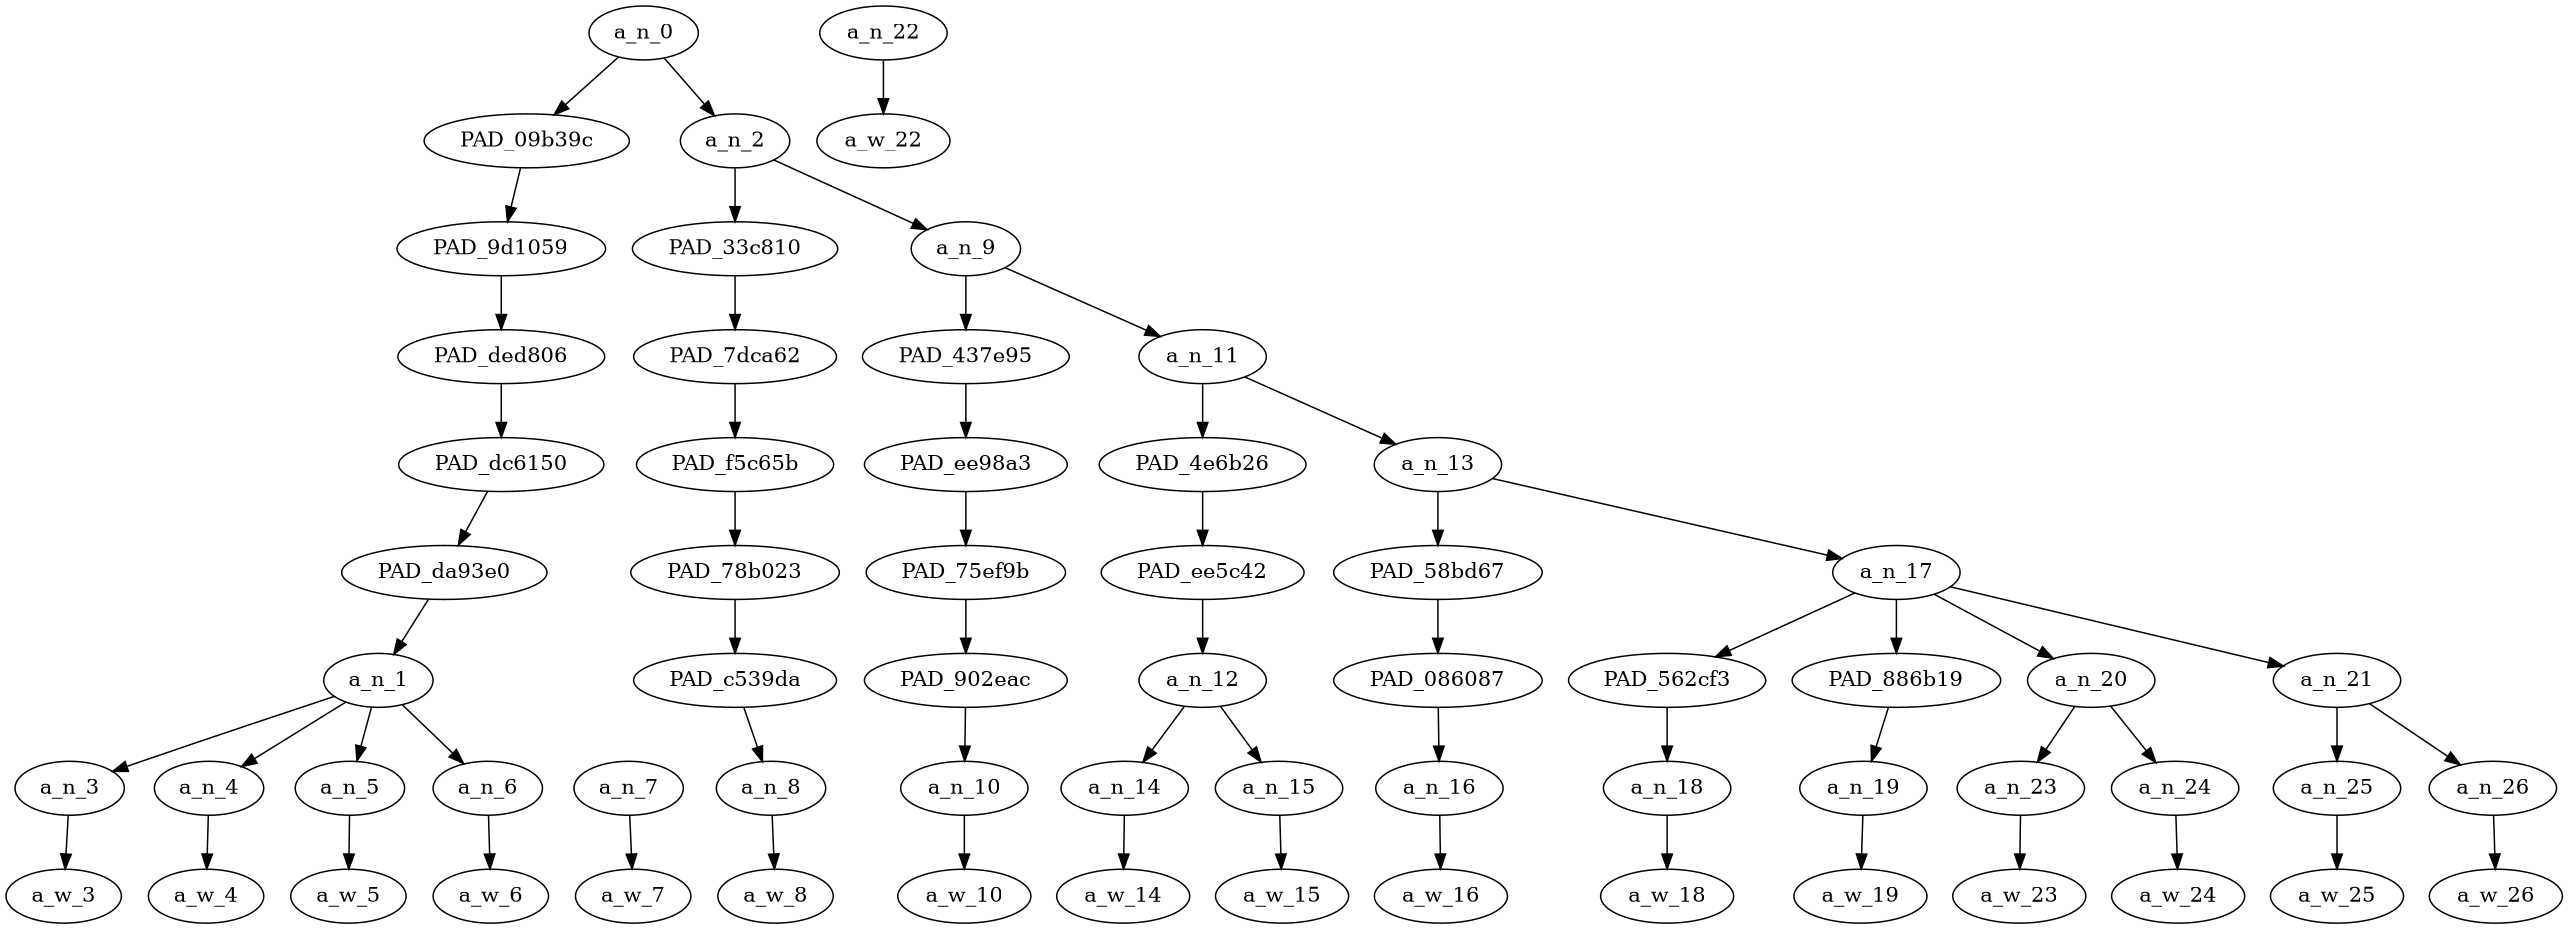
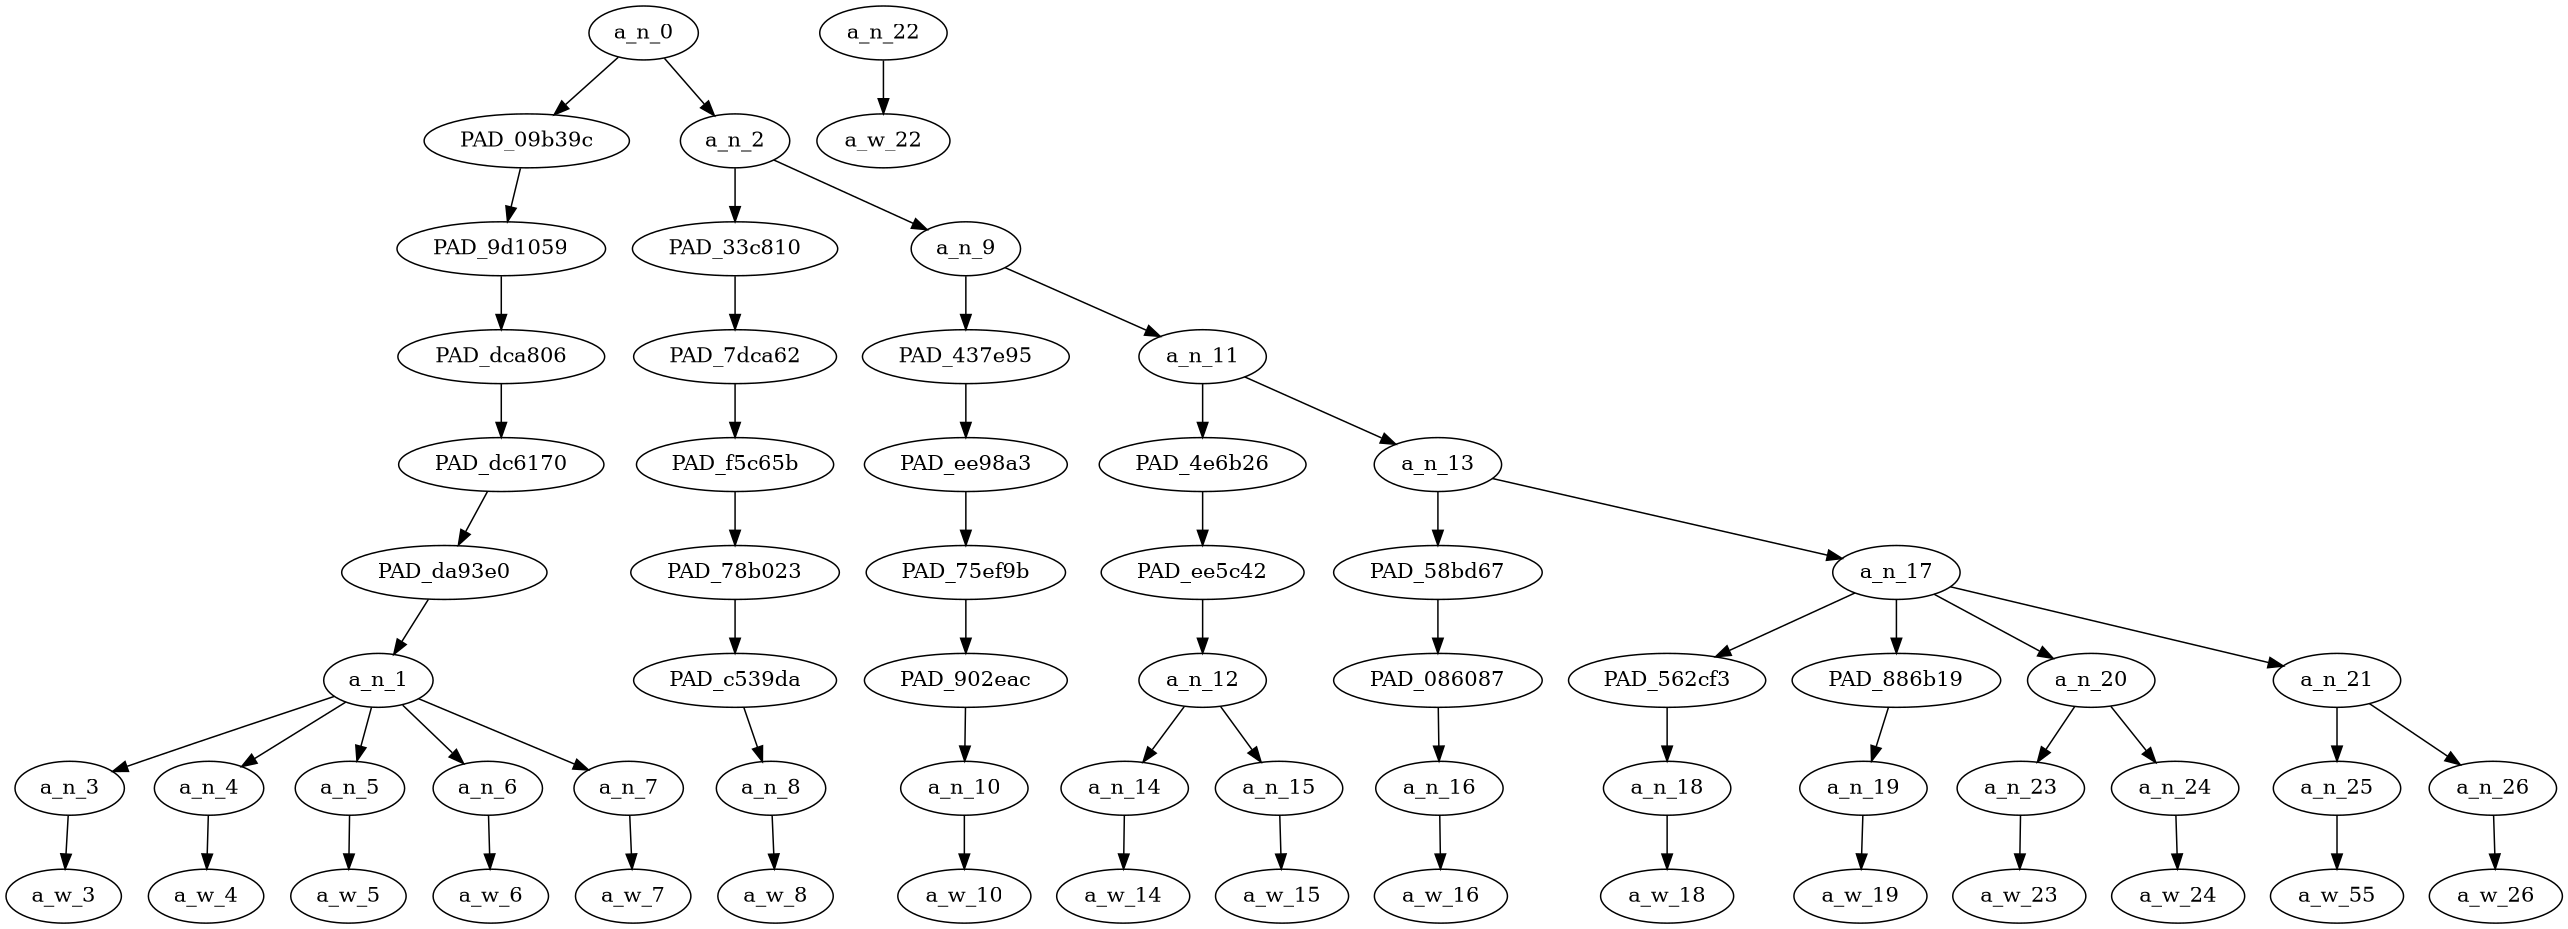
(501, 357) -> (501, 357)
(501, 465) -> (501, 465)
none -> (497, 731)
(2337, 896) -> (2337, 896)
